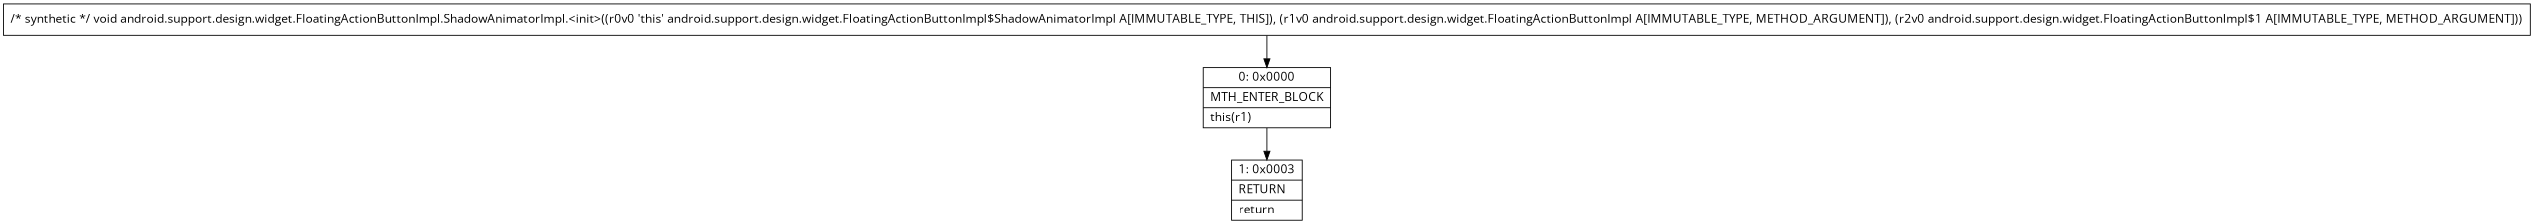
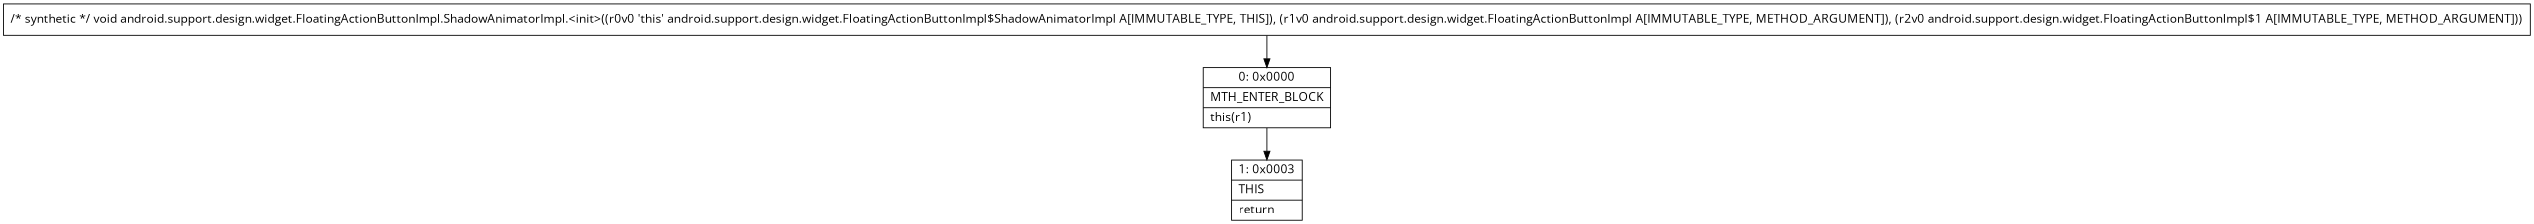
(1263, 190) -> (1252, 190)
